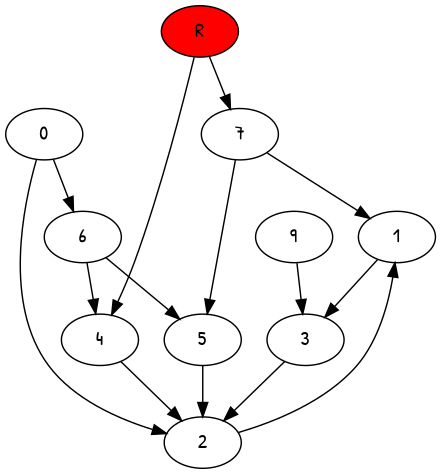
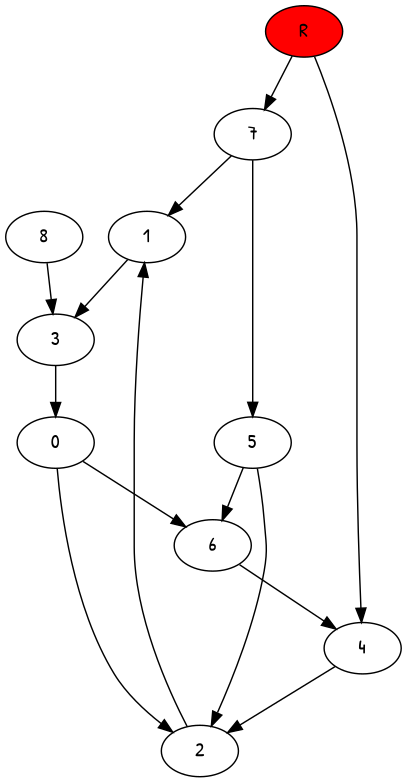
(294, 237) -> (44, 237)
(137, 284) -> (235, 487)
(259, 386) -> (56, 384)
